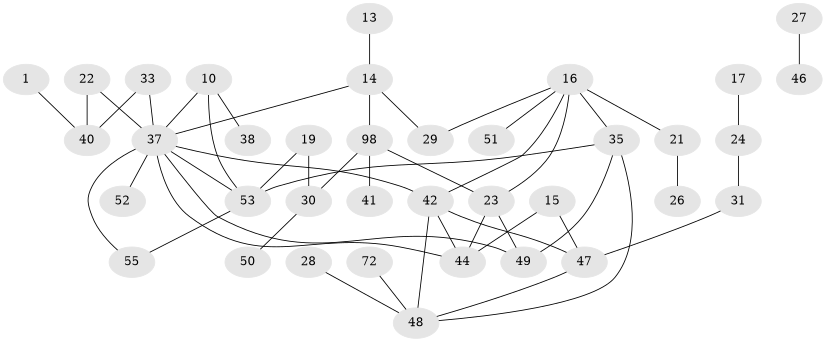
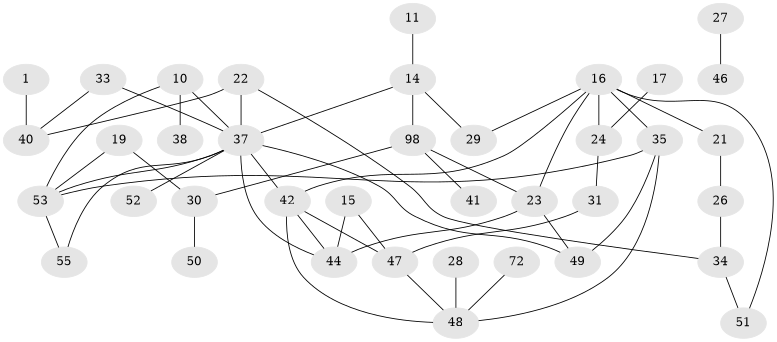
(370, 19) -> (413, 19)
none -> (599, 110)
none -> (721, 262)
